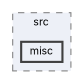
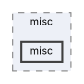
(42, 23) -> (42, 23)
